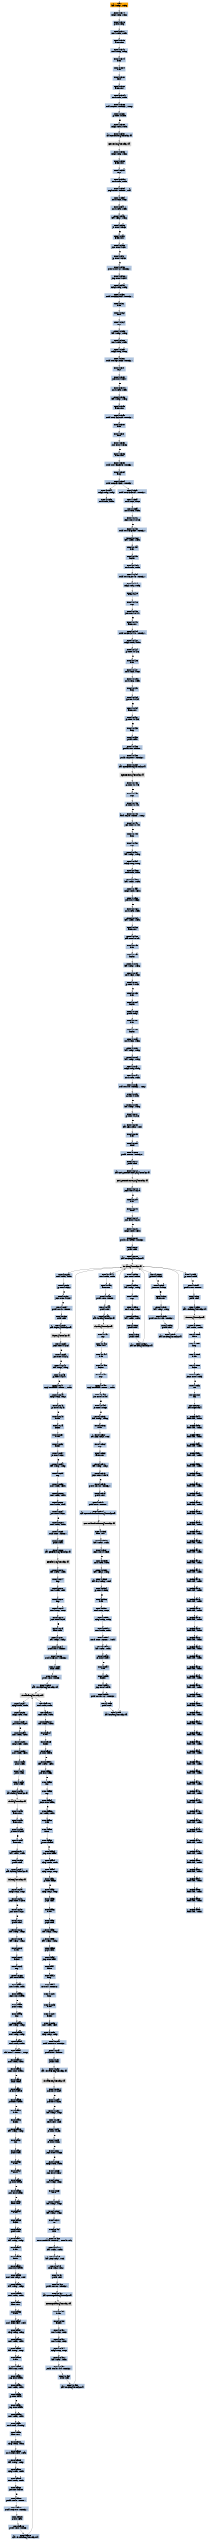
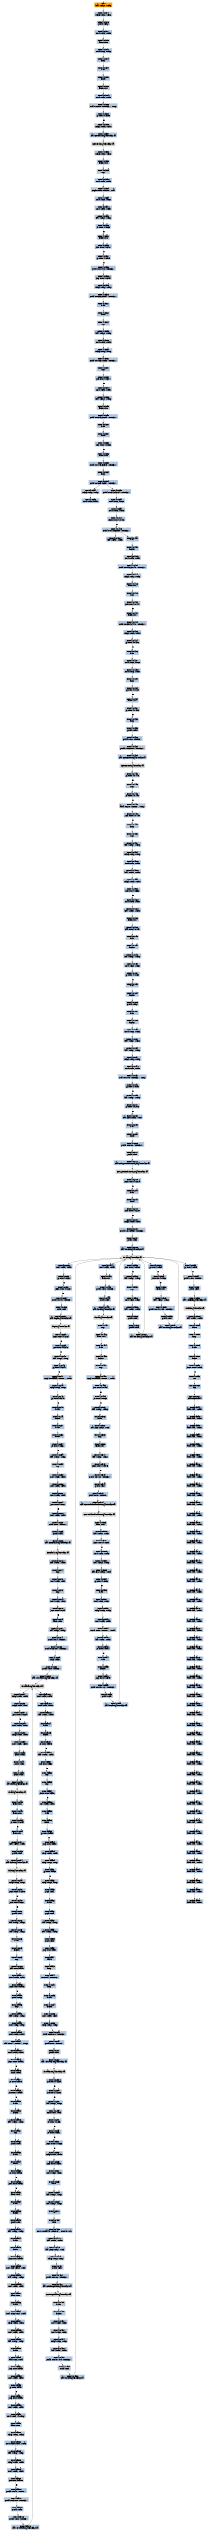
(132, 543) -> (124, 534)
